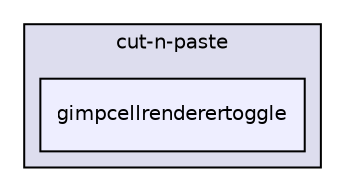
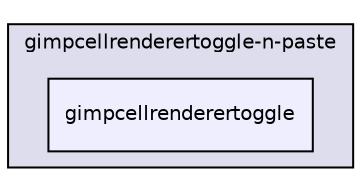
(173, 43) -> (181, 43)
